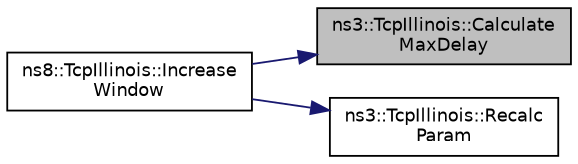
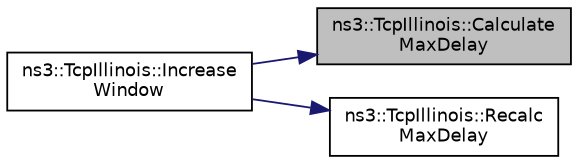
(130, 82) -> (130, 82)
(444, 127) -> (444, 127)
